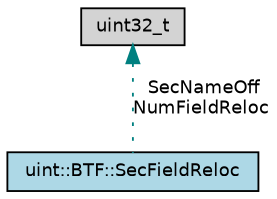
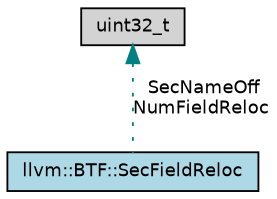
(133, 172) -> (133, 172)
